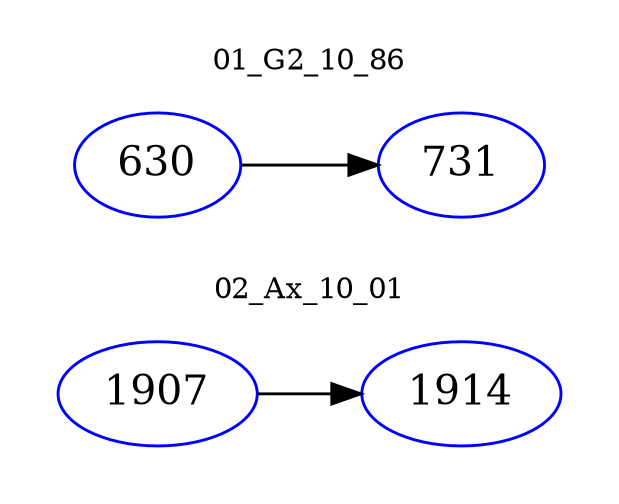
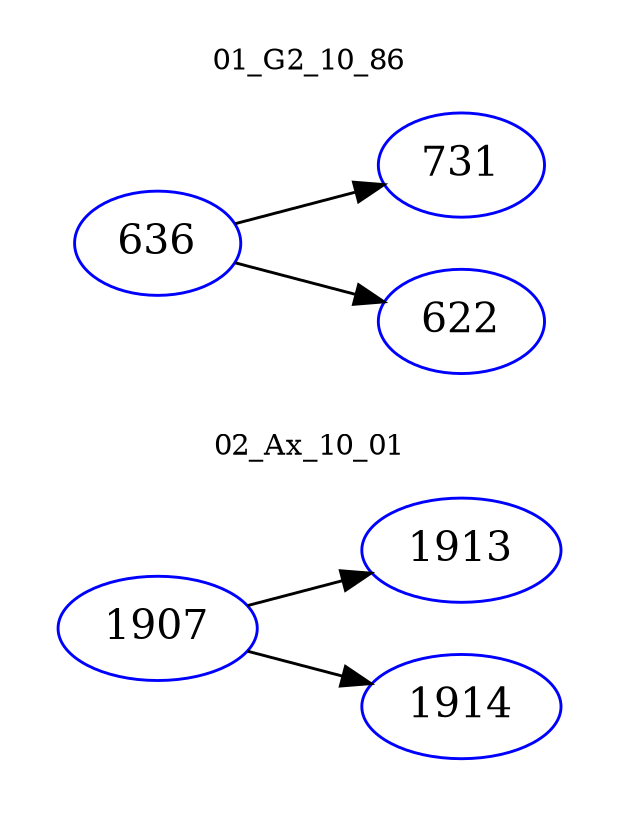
(158, 165) -> (158, 243)
none -> (461, 321)
none -> (461, 550)
